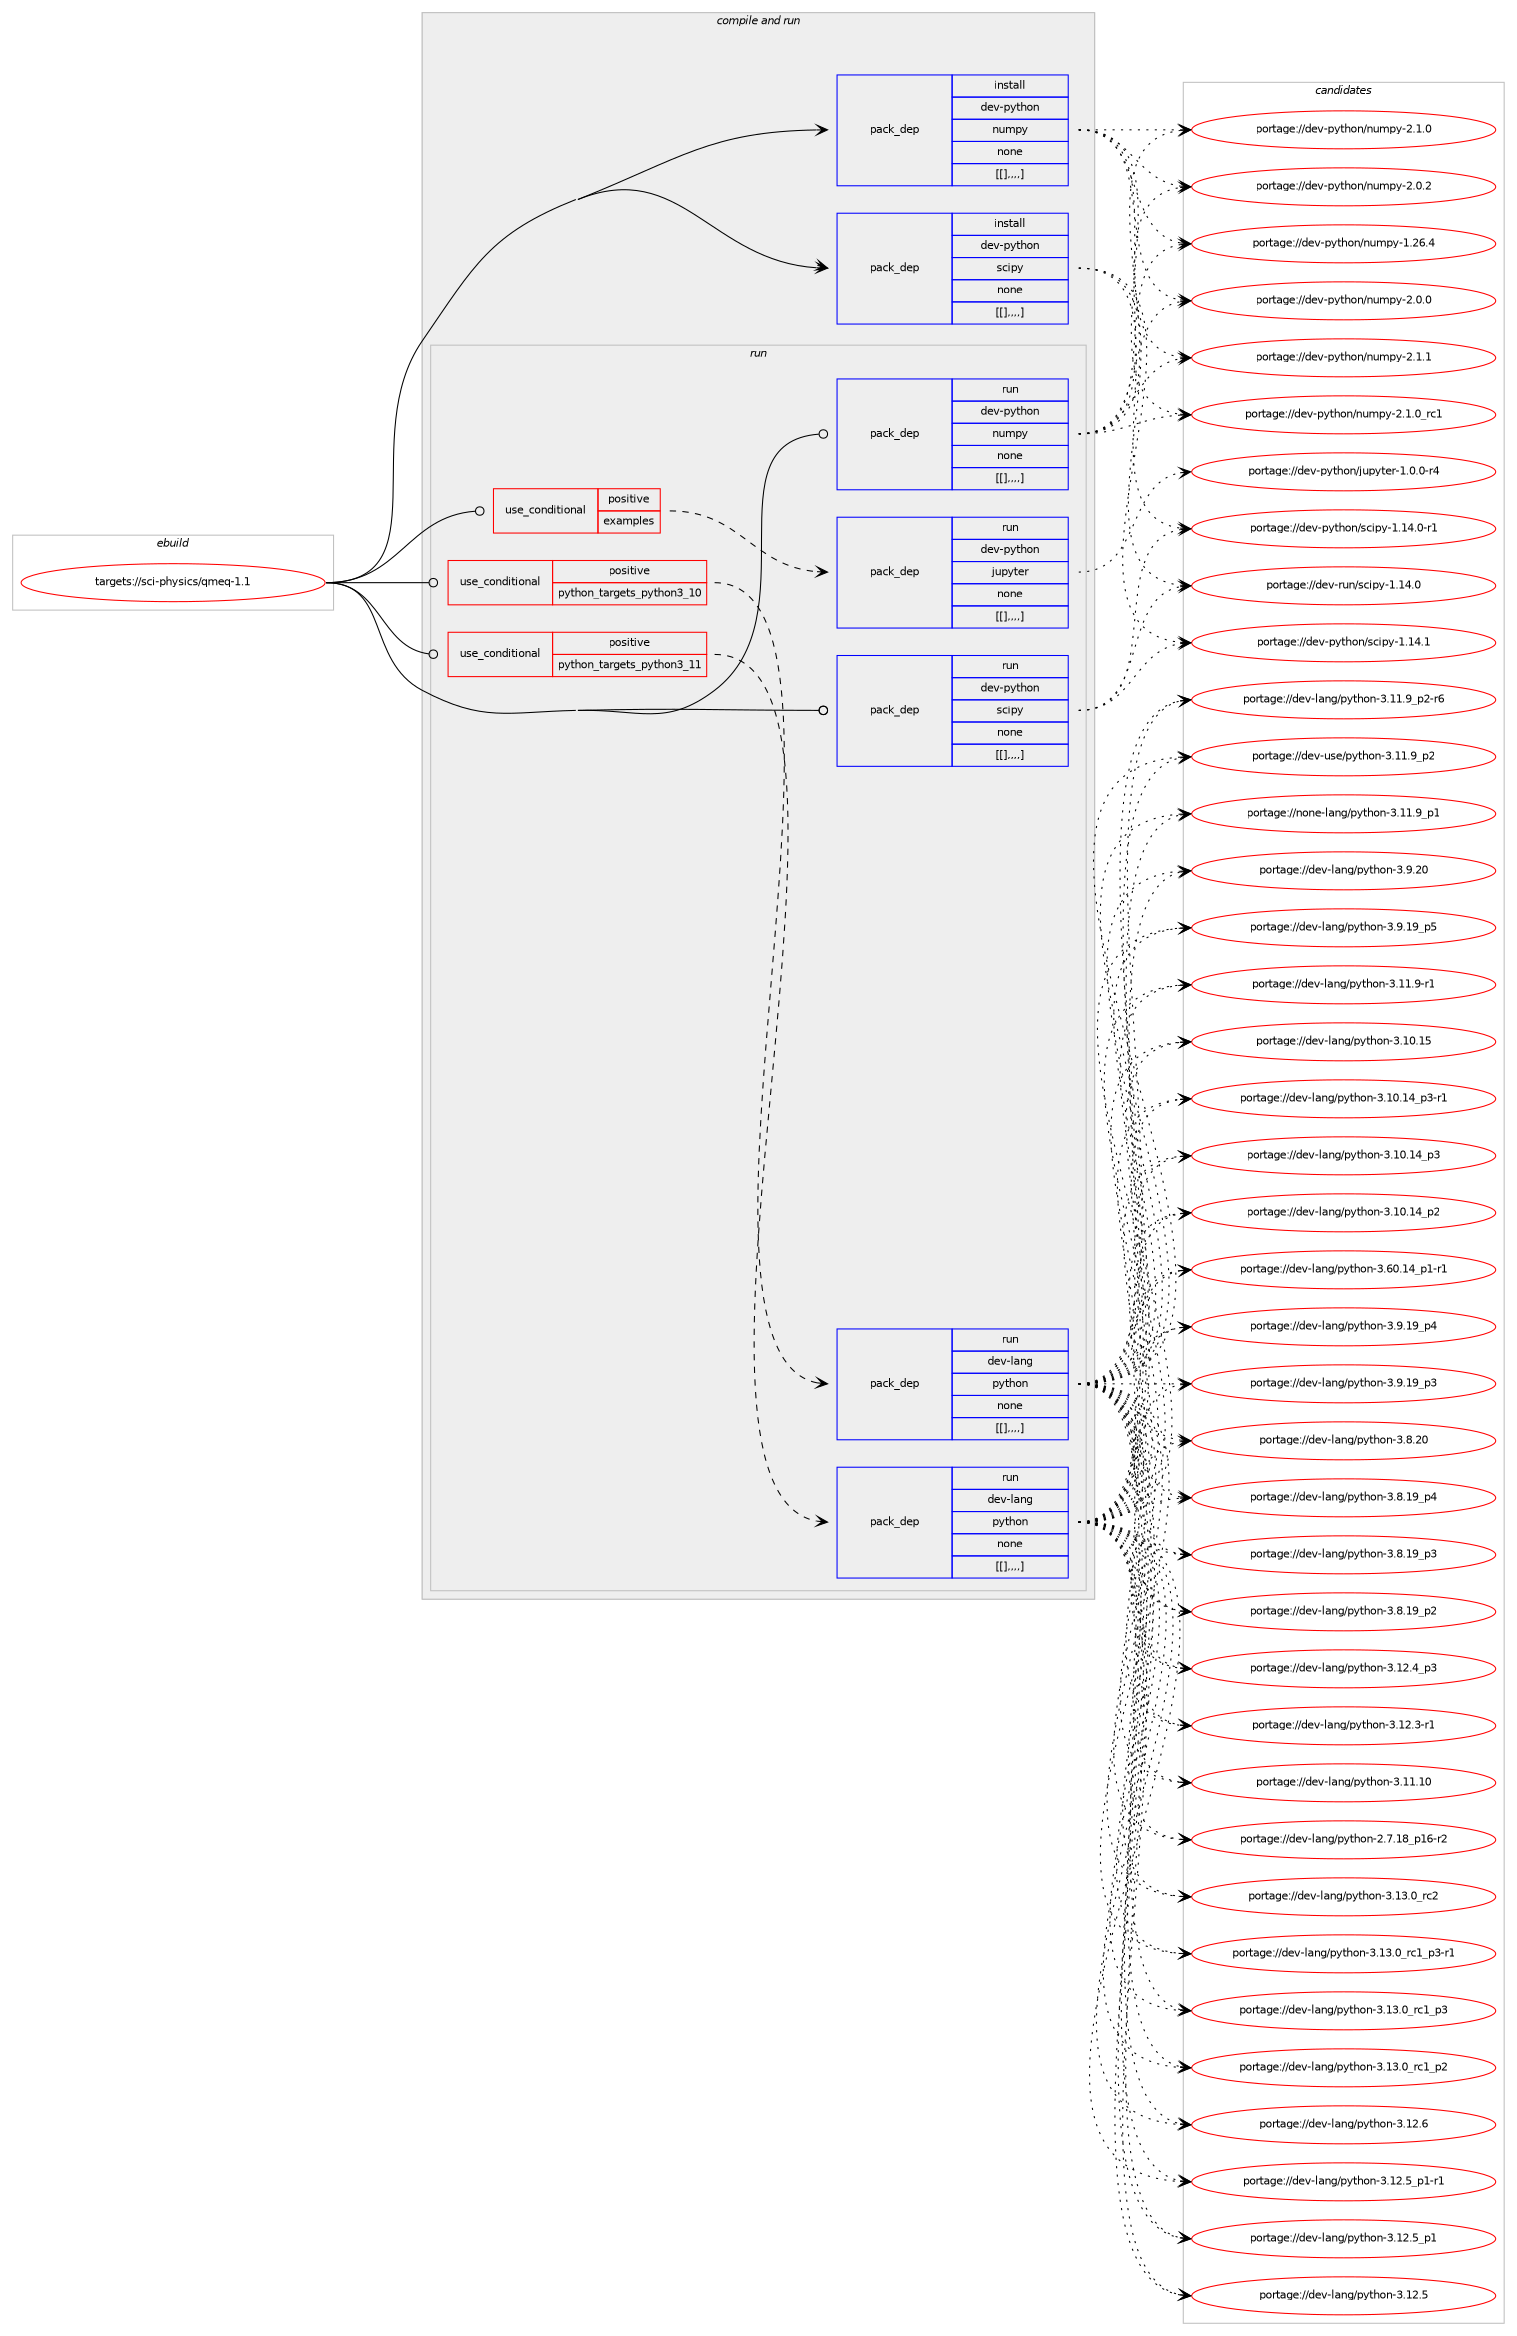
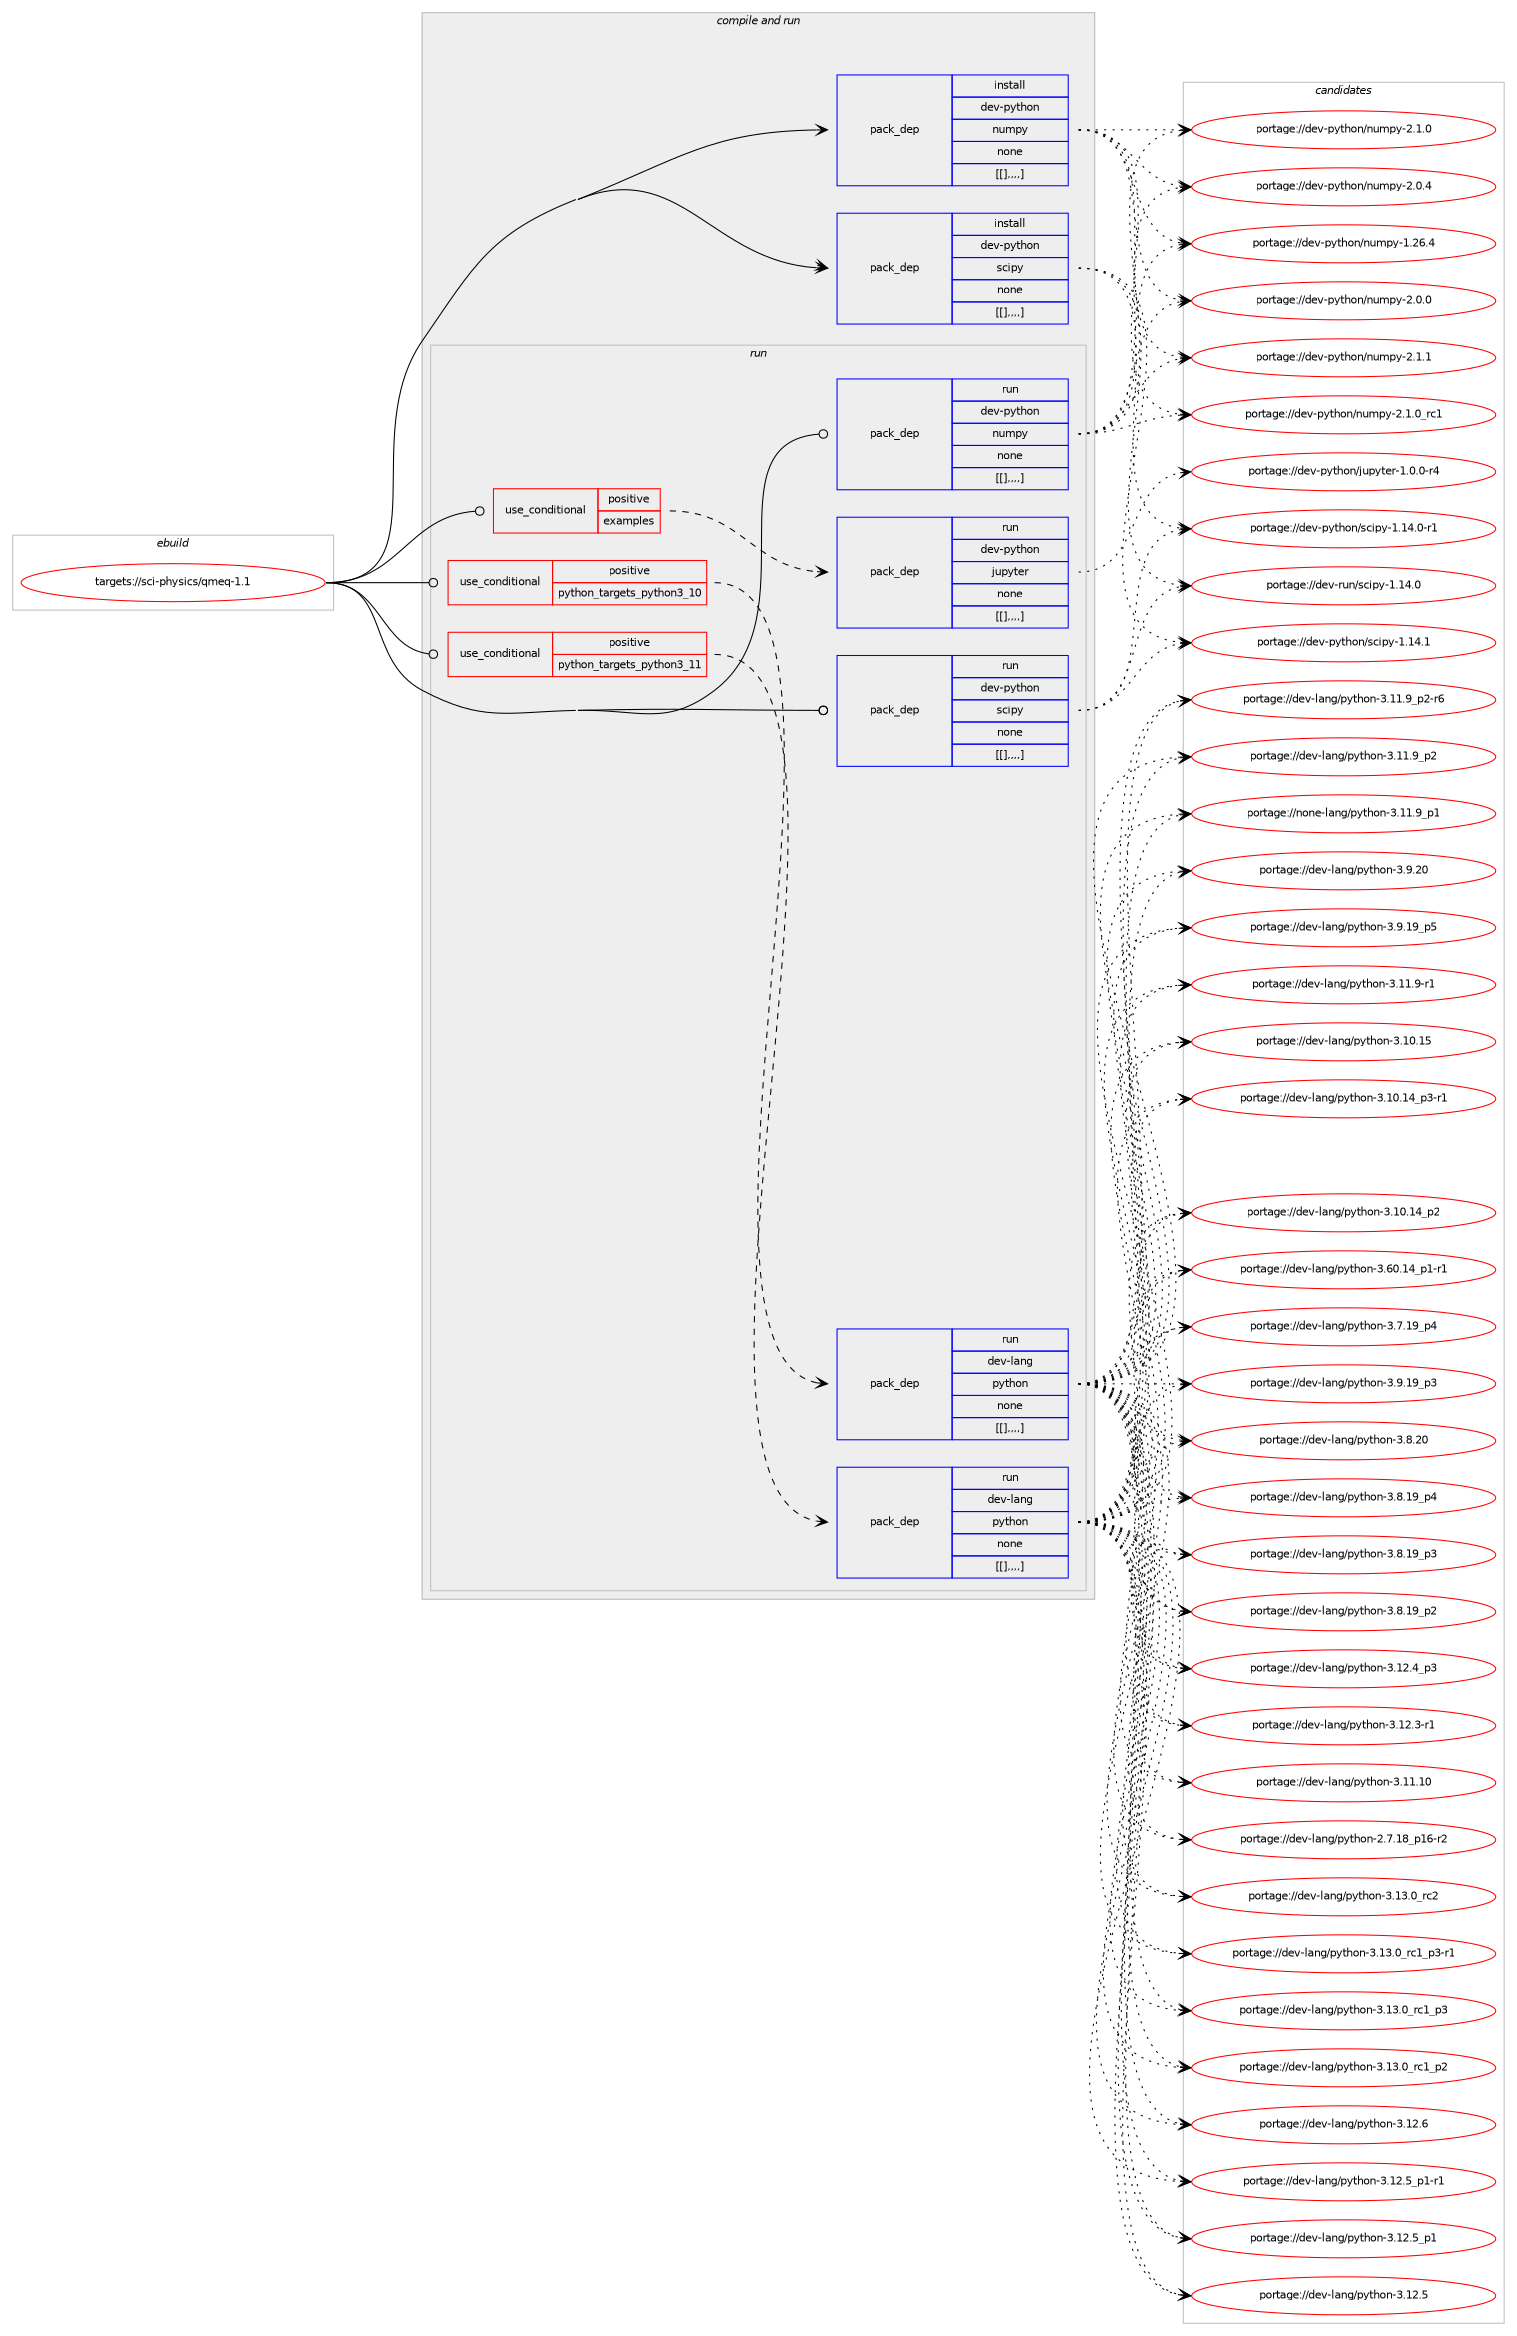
(1344, 187) -> (1344, 187)
(1344, 757) -> (1344, 757)
(1344, 1156) -> none
(1344, 1327) -> (1344, 1327)
